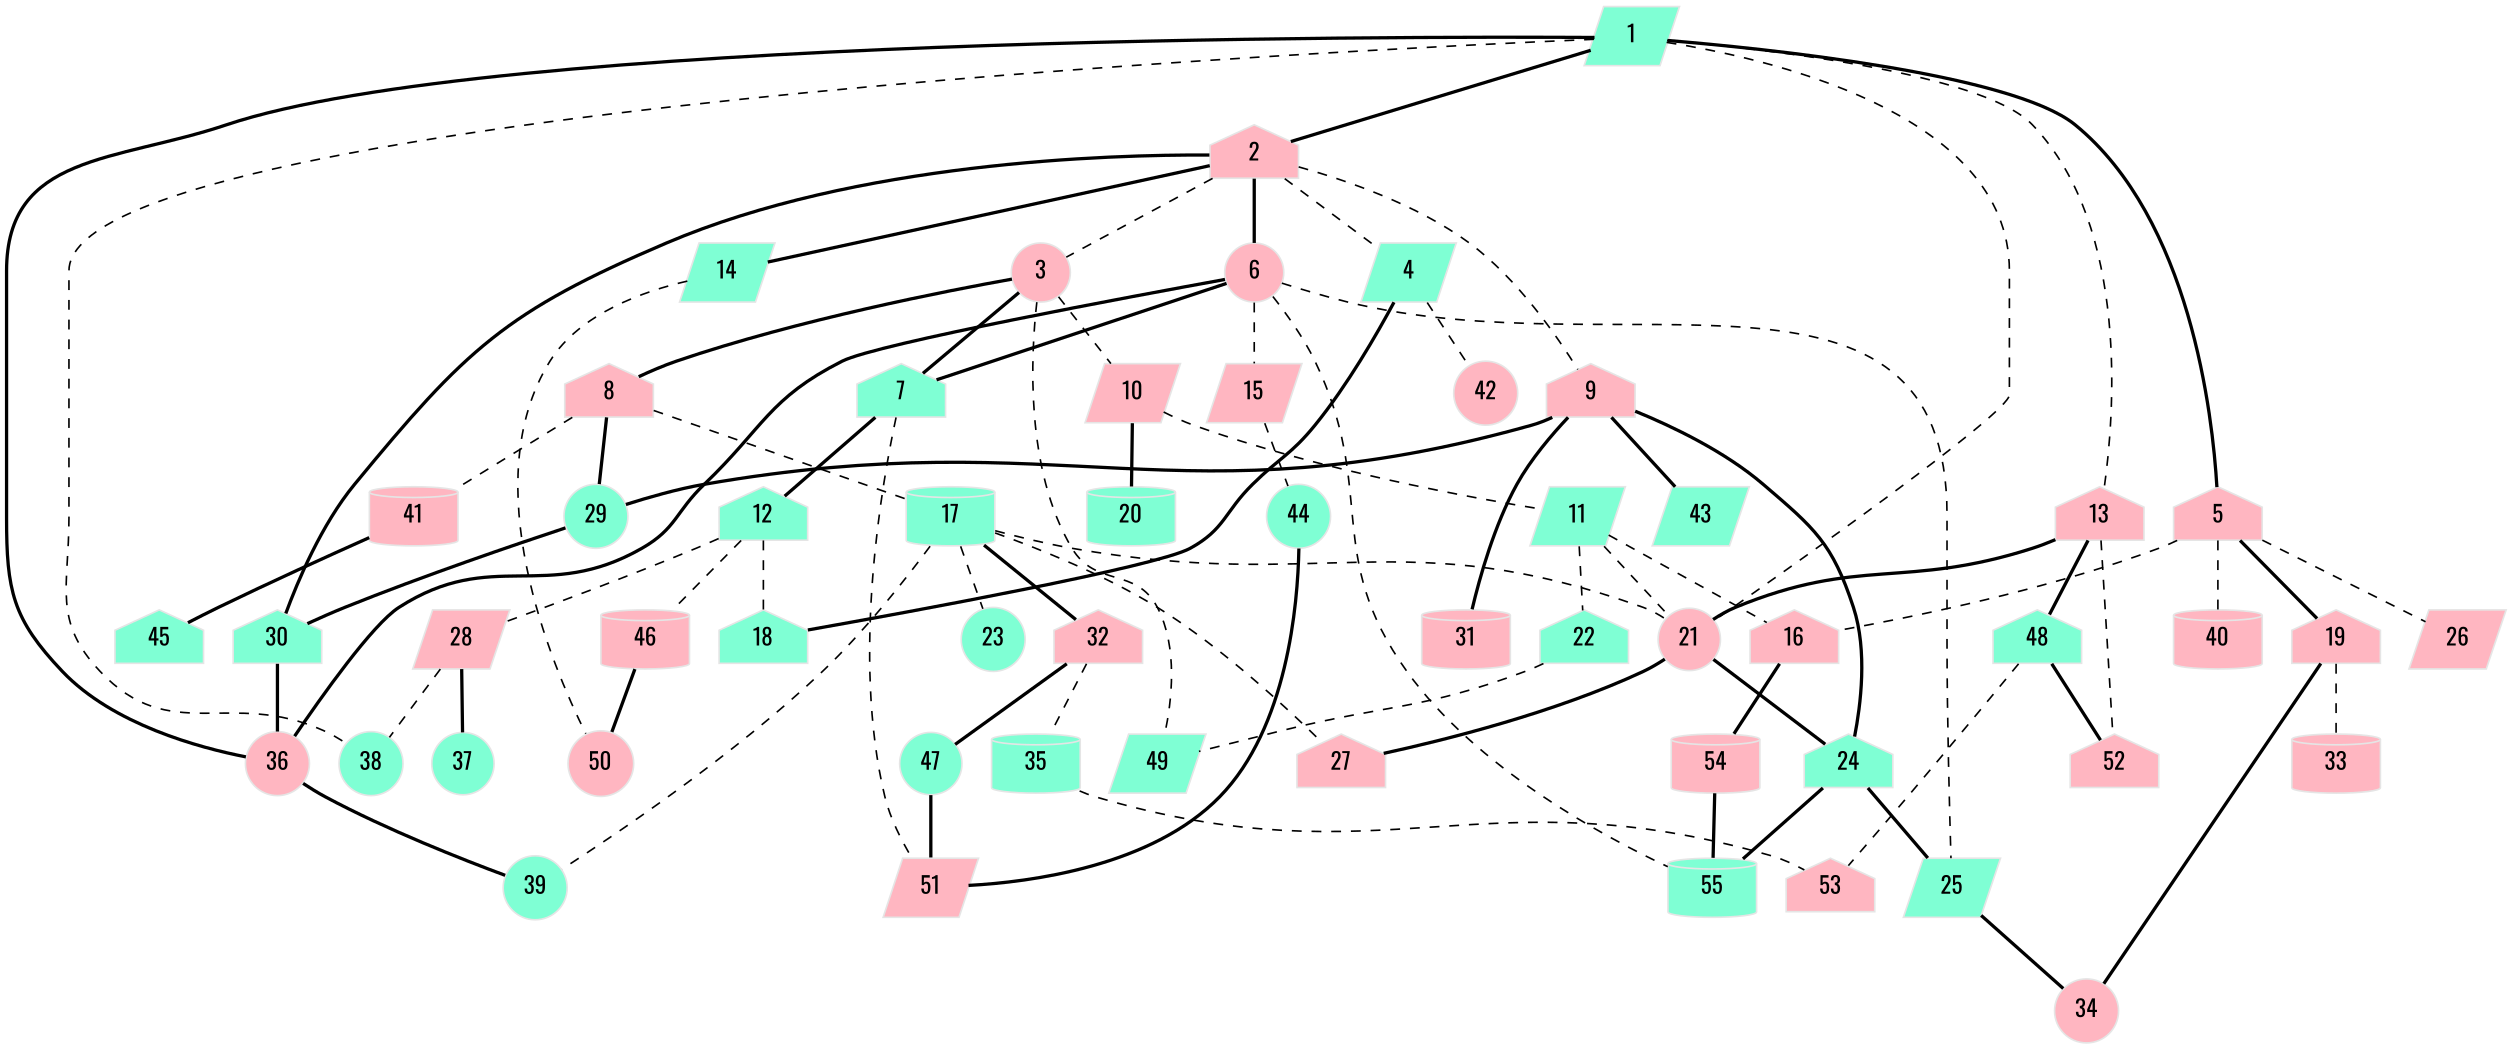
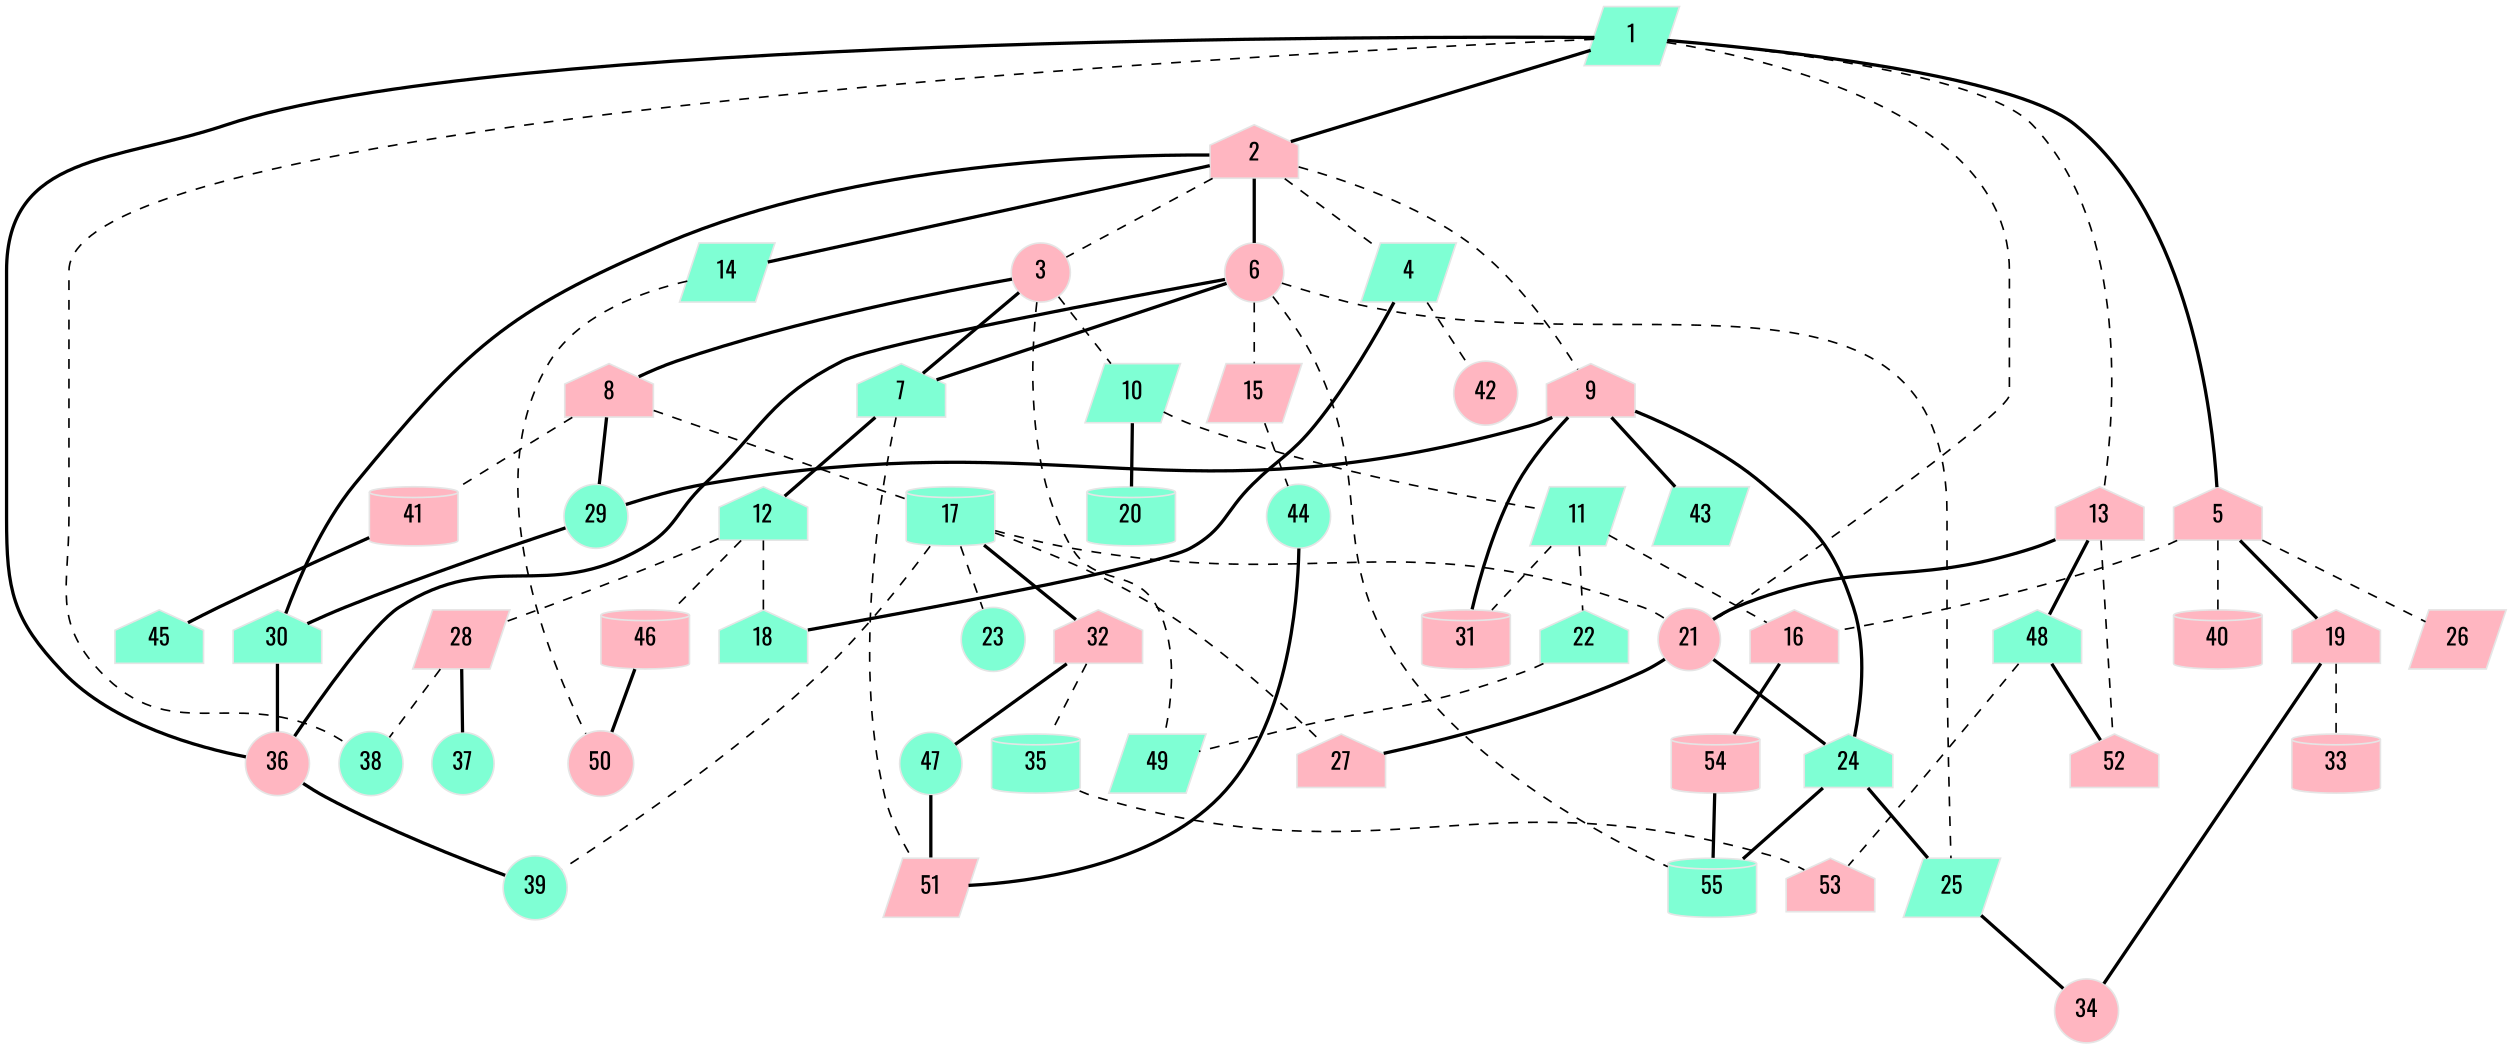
(1133, 393) -> (1133, 393)
(1637, 581) -> (1516, 585)
